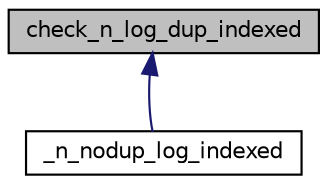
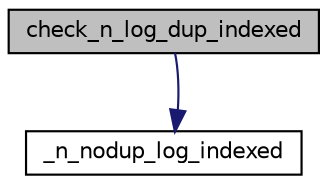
(149, 103) -> (178, 82)
